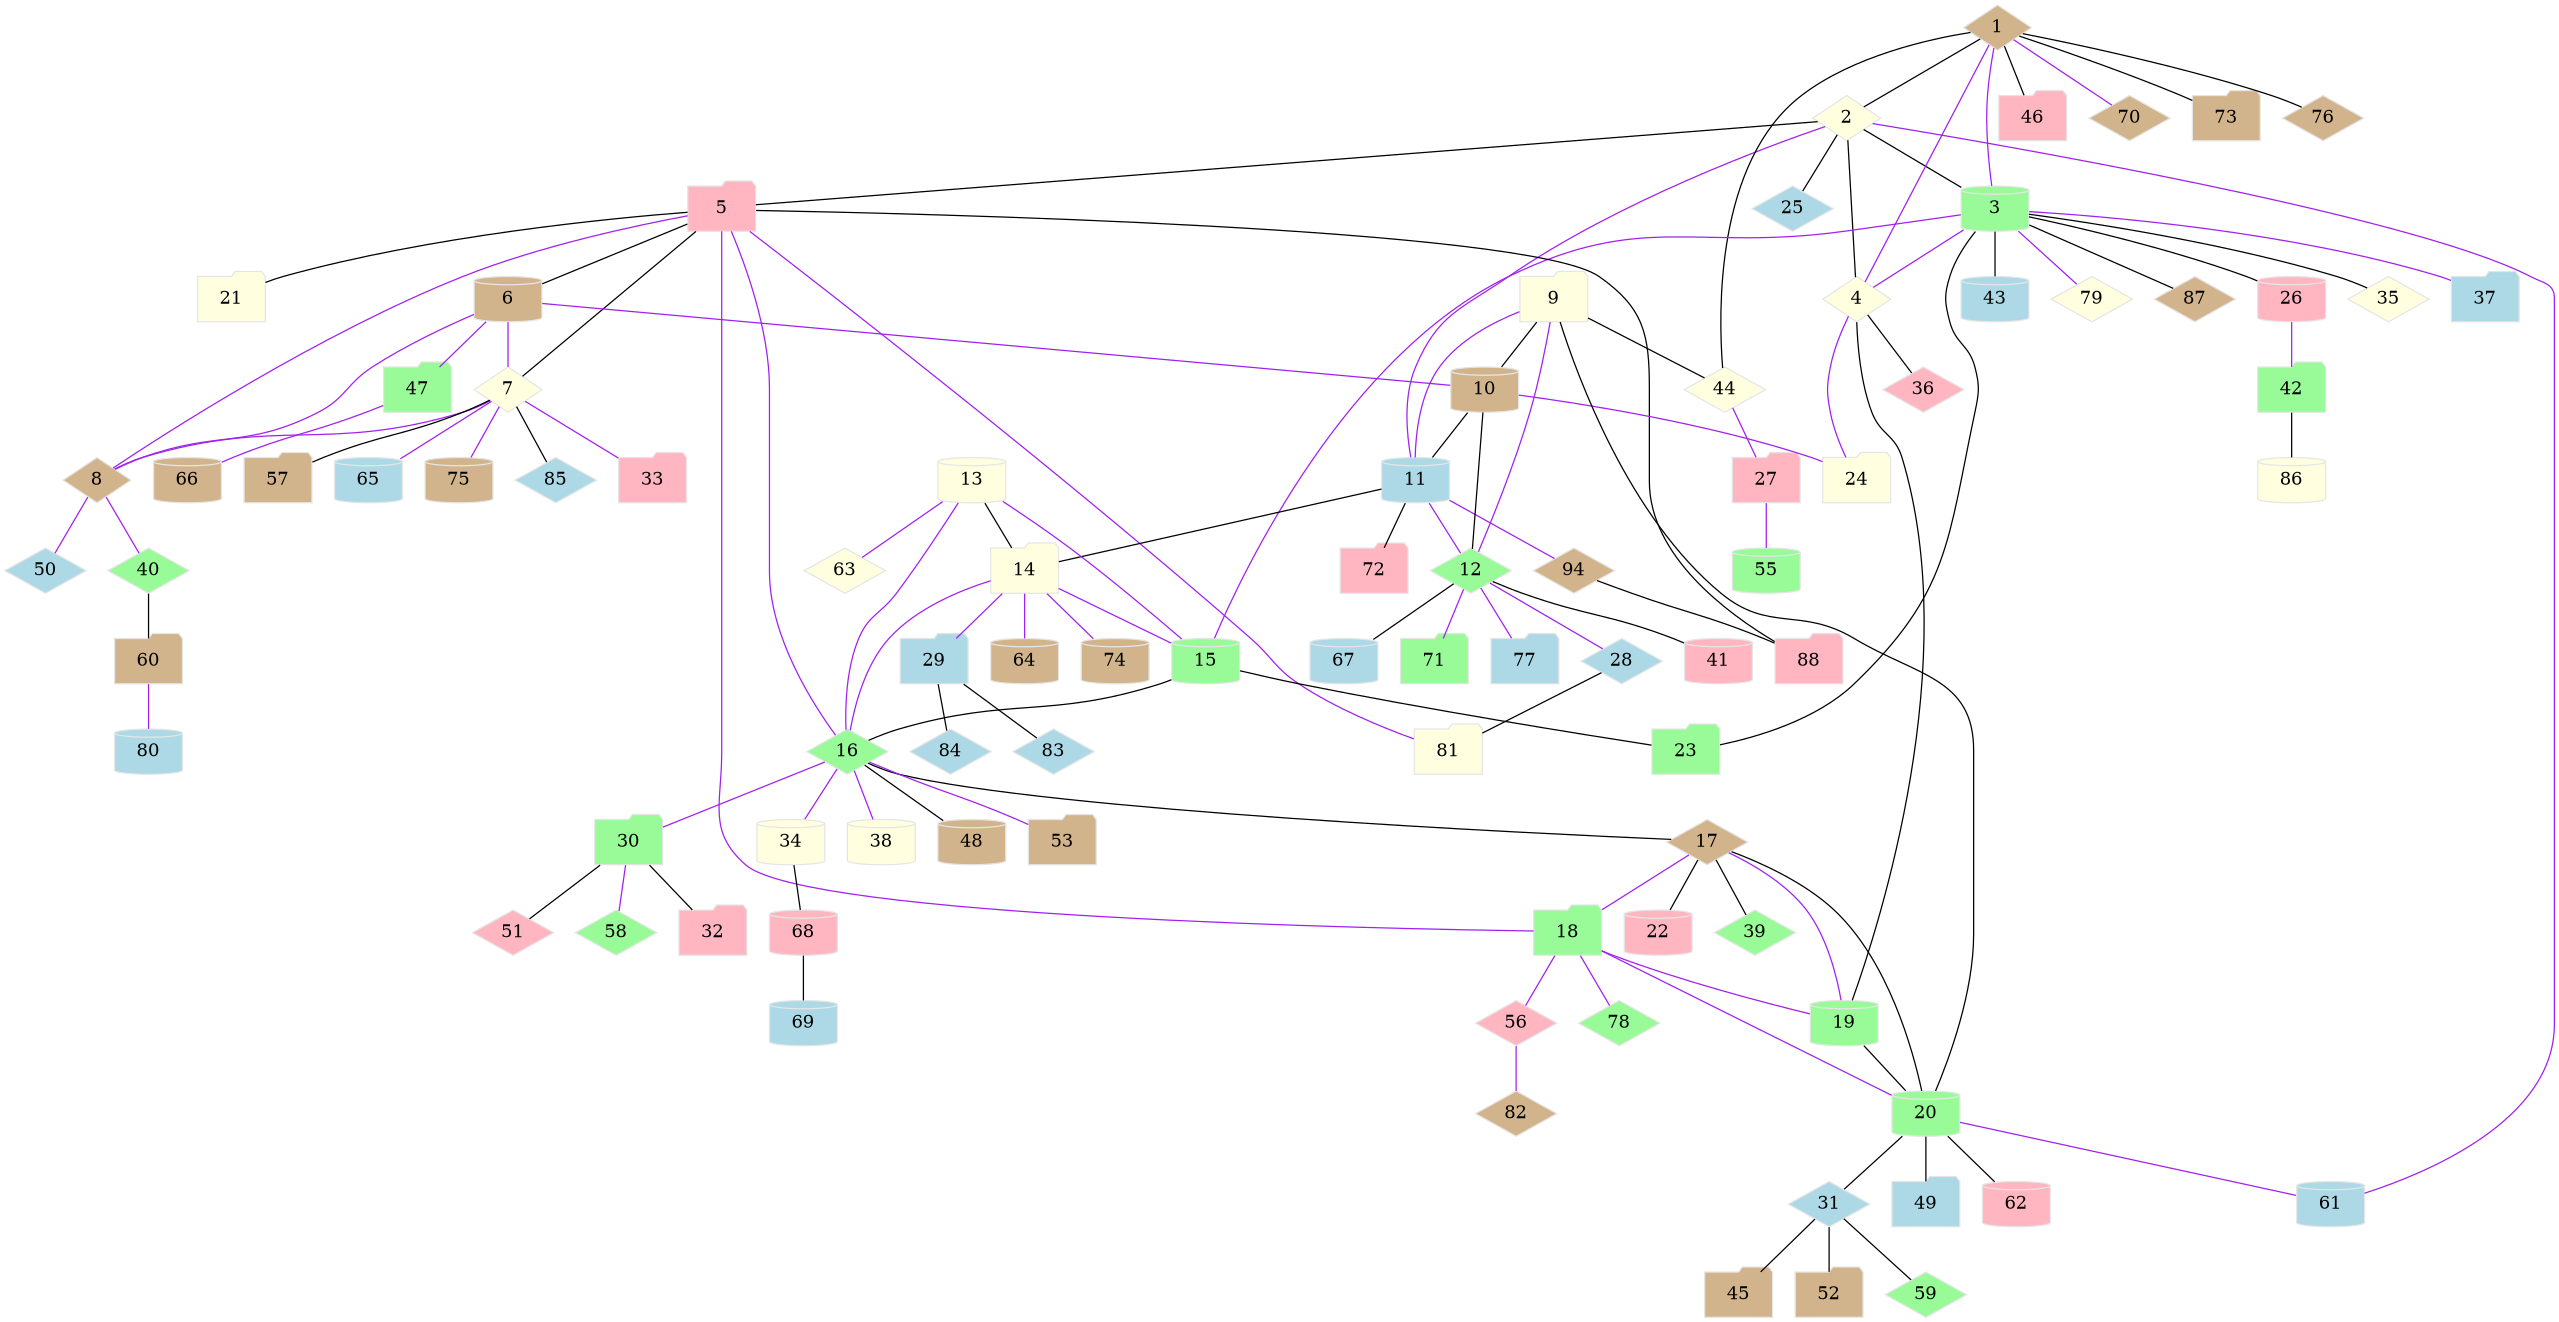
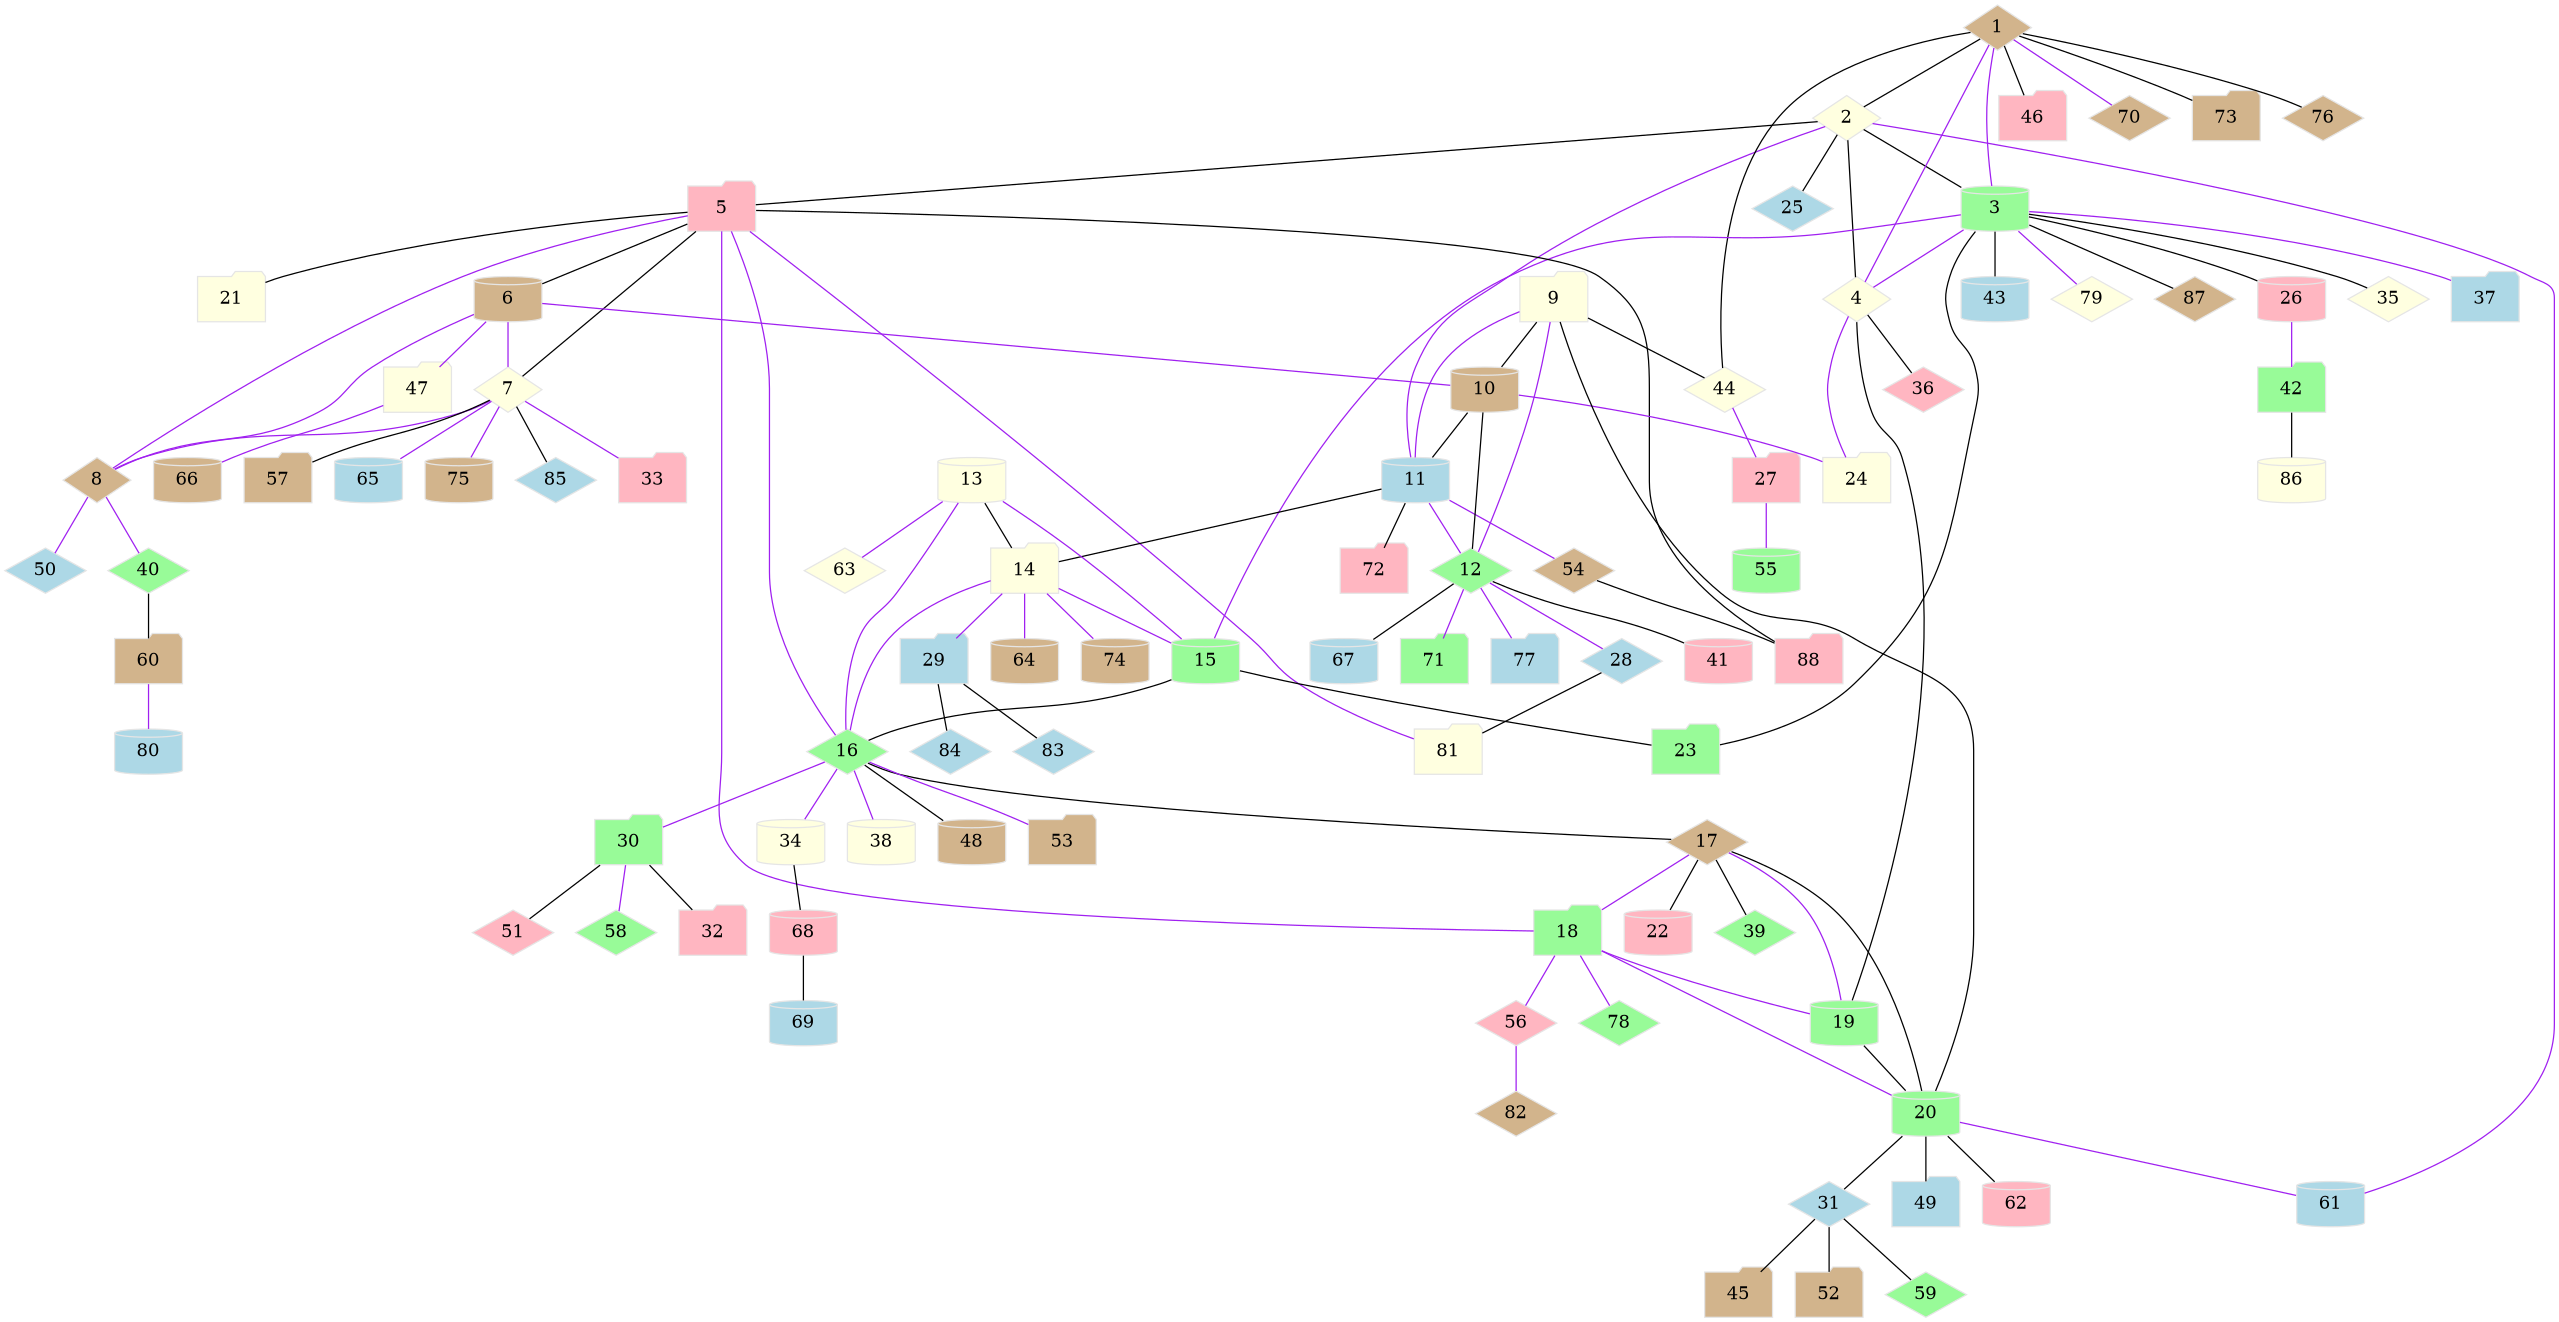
(418, 390) -> (418, 390)
(1574, 571) -> (1574, 571)
